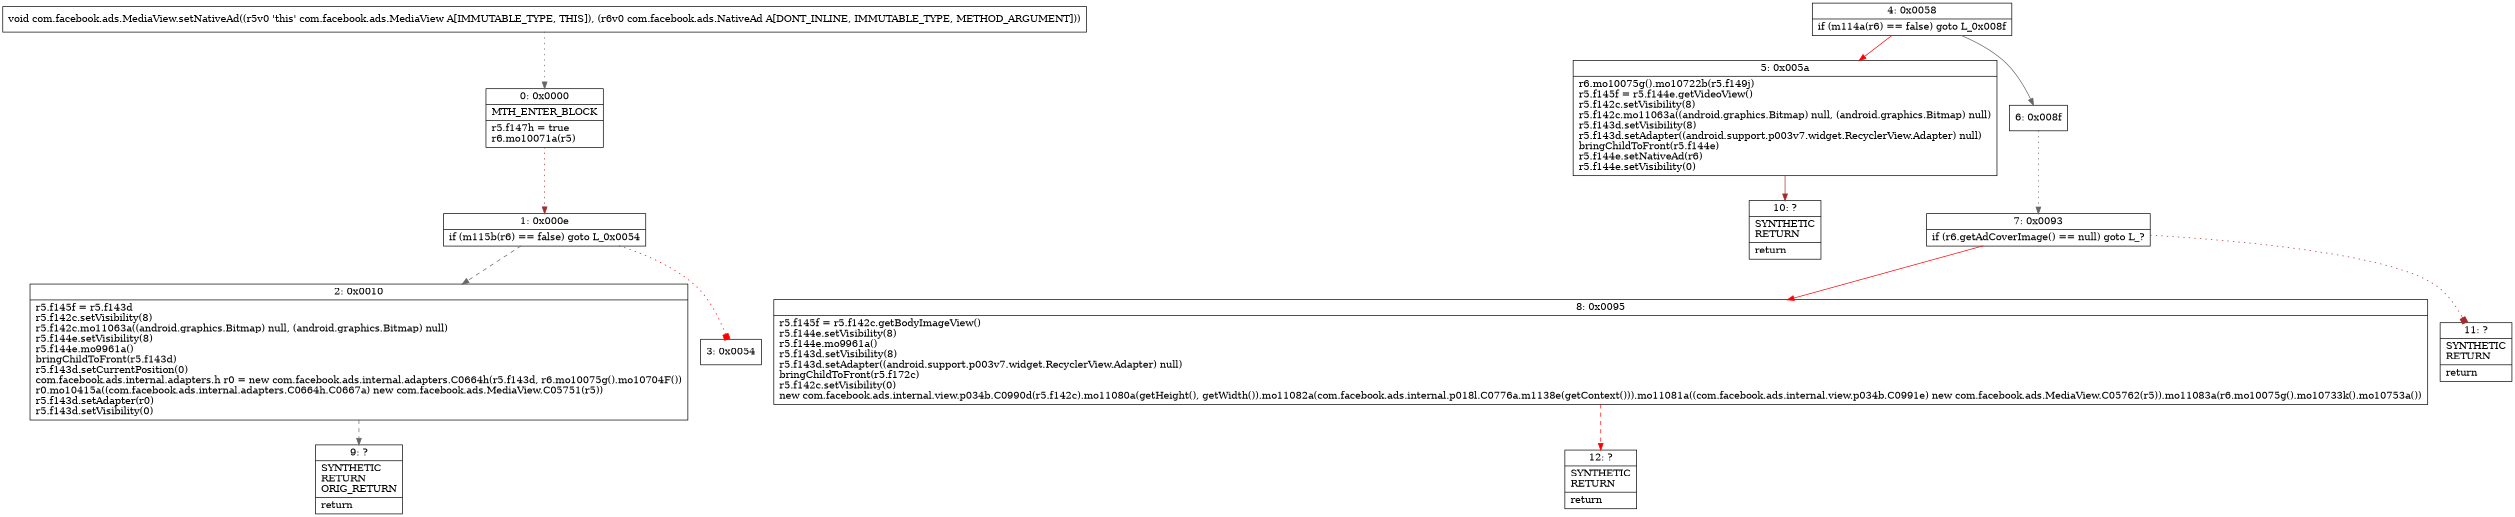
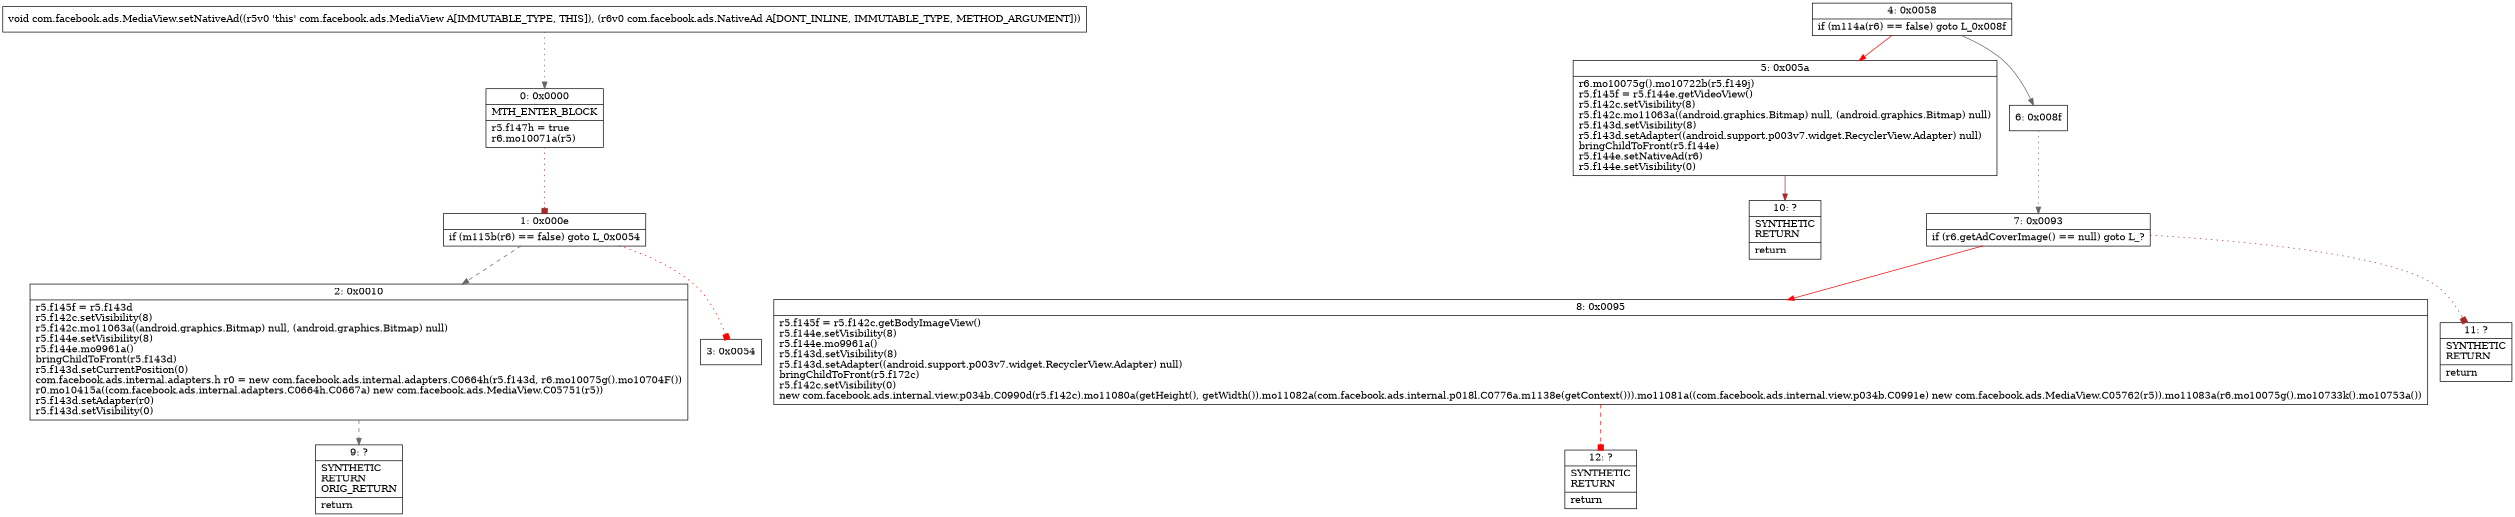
(545, 177) -> (545, 177)
(1601, 424) -> (1601, 424)
